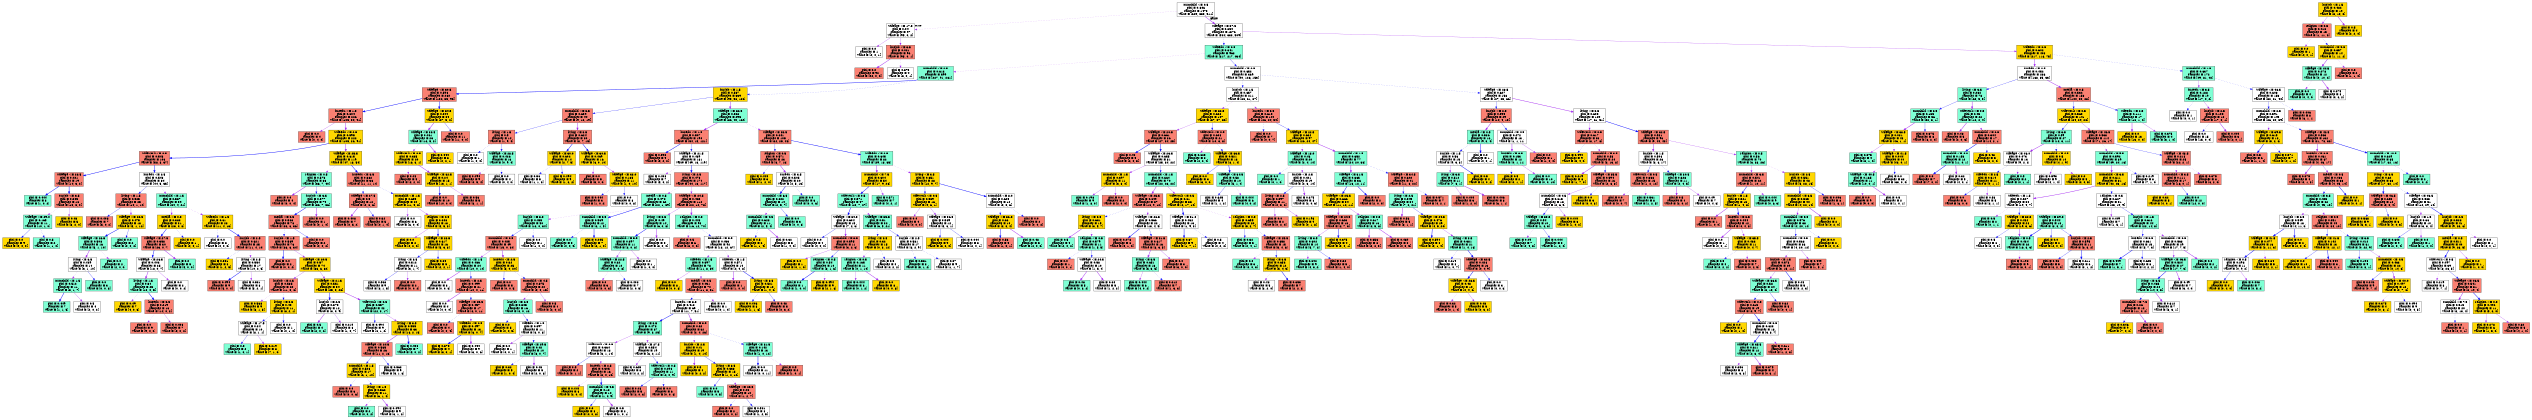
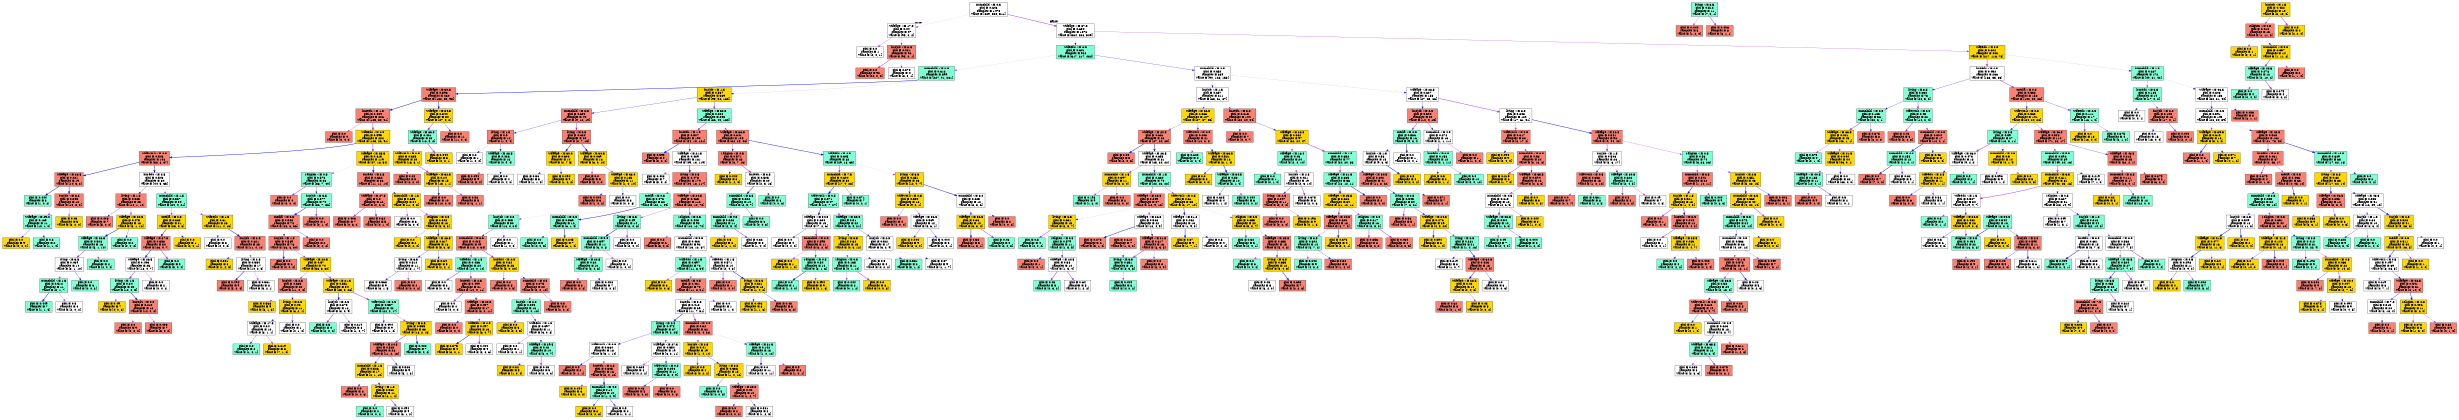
(1450, 168) -> none
(1157, 275) -> (1123, 252)
(625, 338) -> (636, 338)
